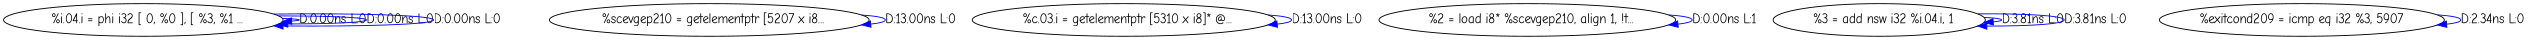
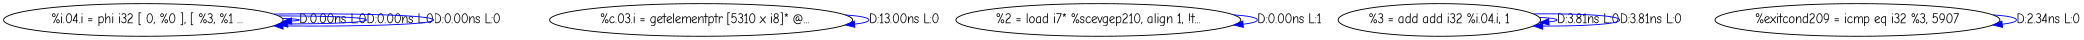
(709, 20) -> none
(1527, 20) -> (1098, 20)
(1879, 20) -> (1439, 20)
